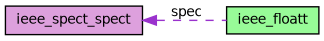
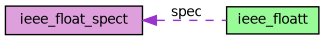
(74, 20) -> (74, 20)
